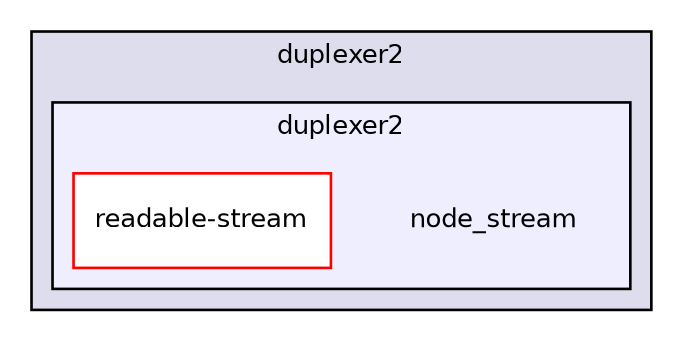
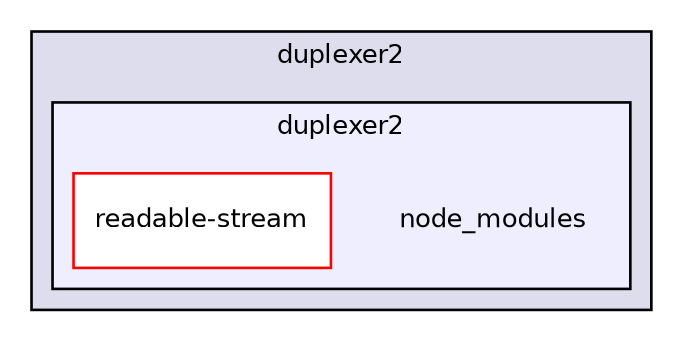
(494, 221) -> (494, 221)
